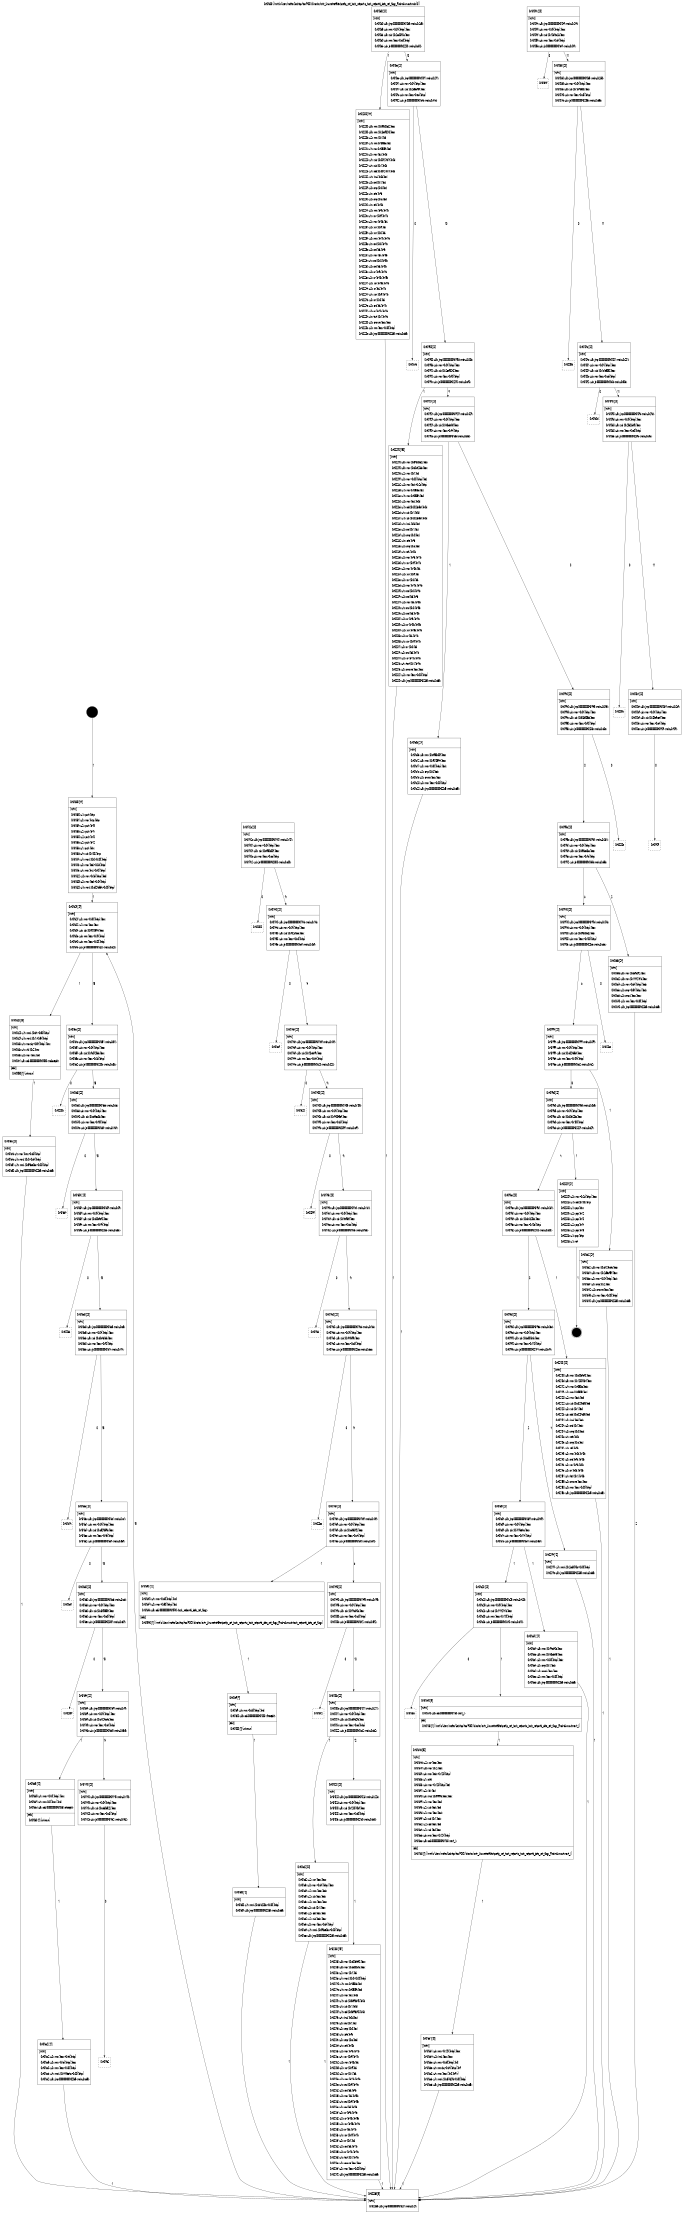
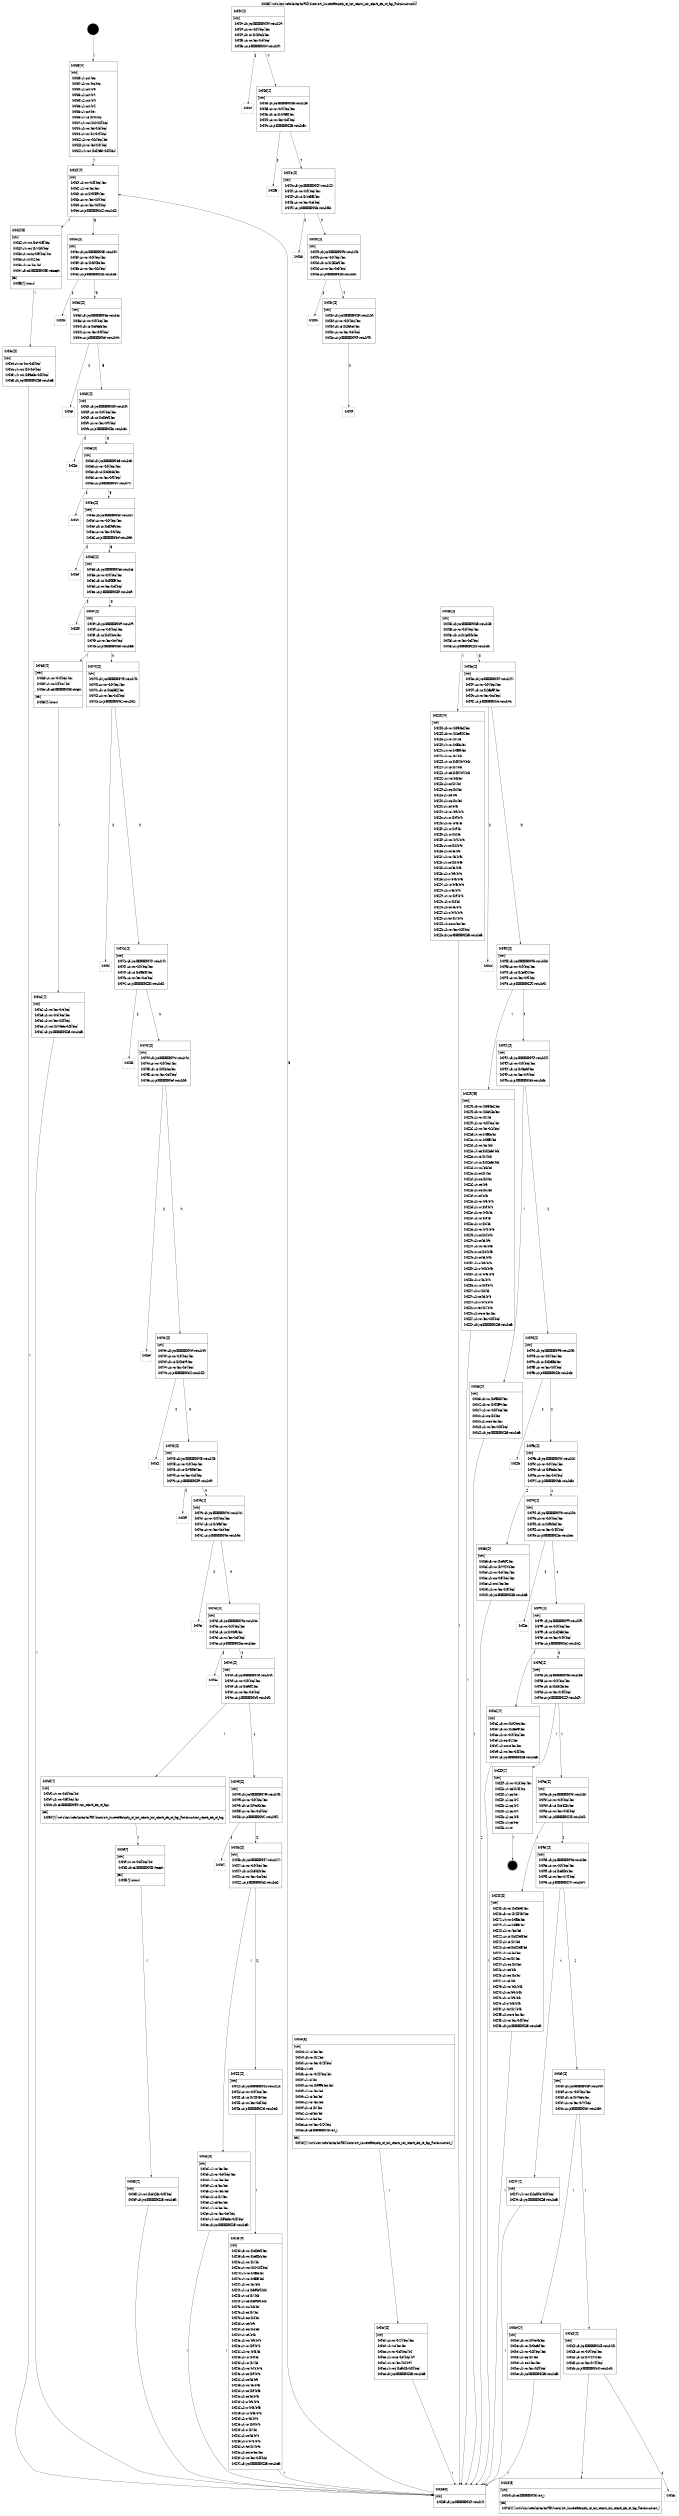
none -> (127, 825)
(498, 1738) -> none
